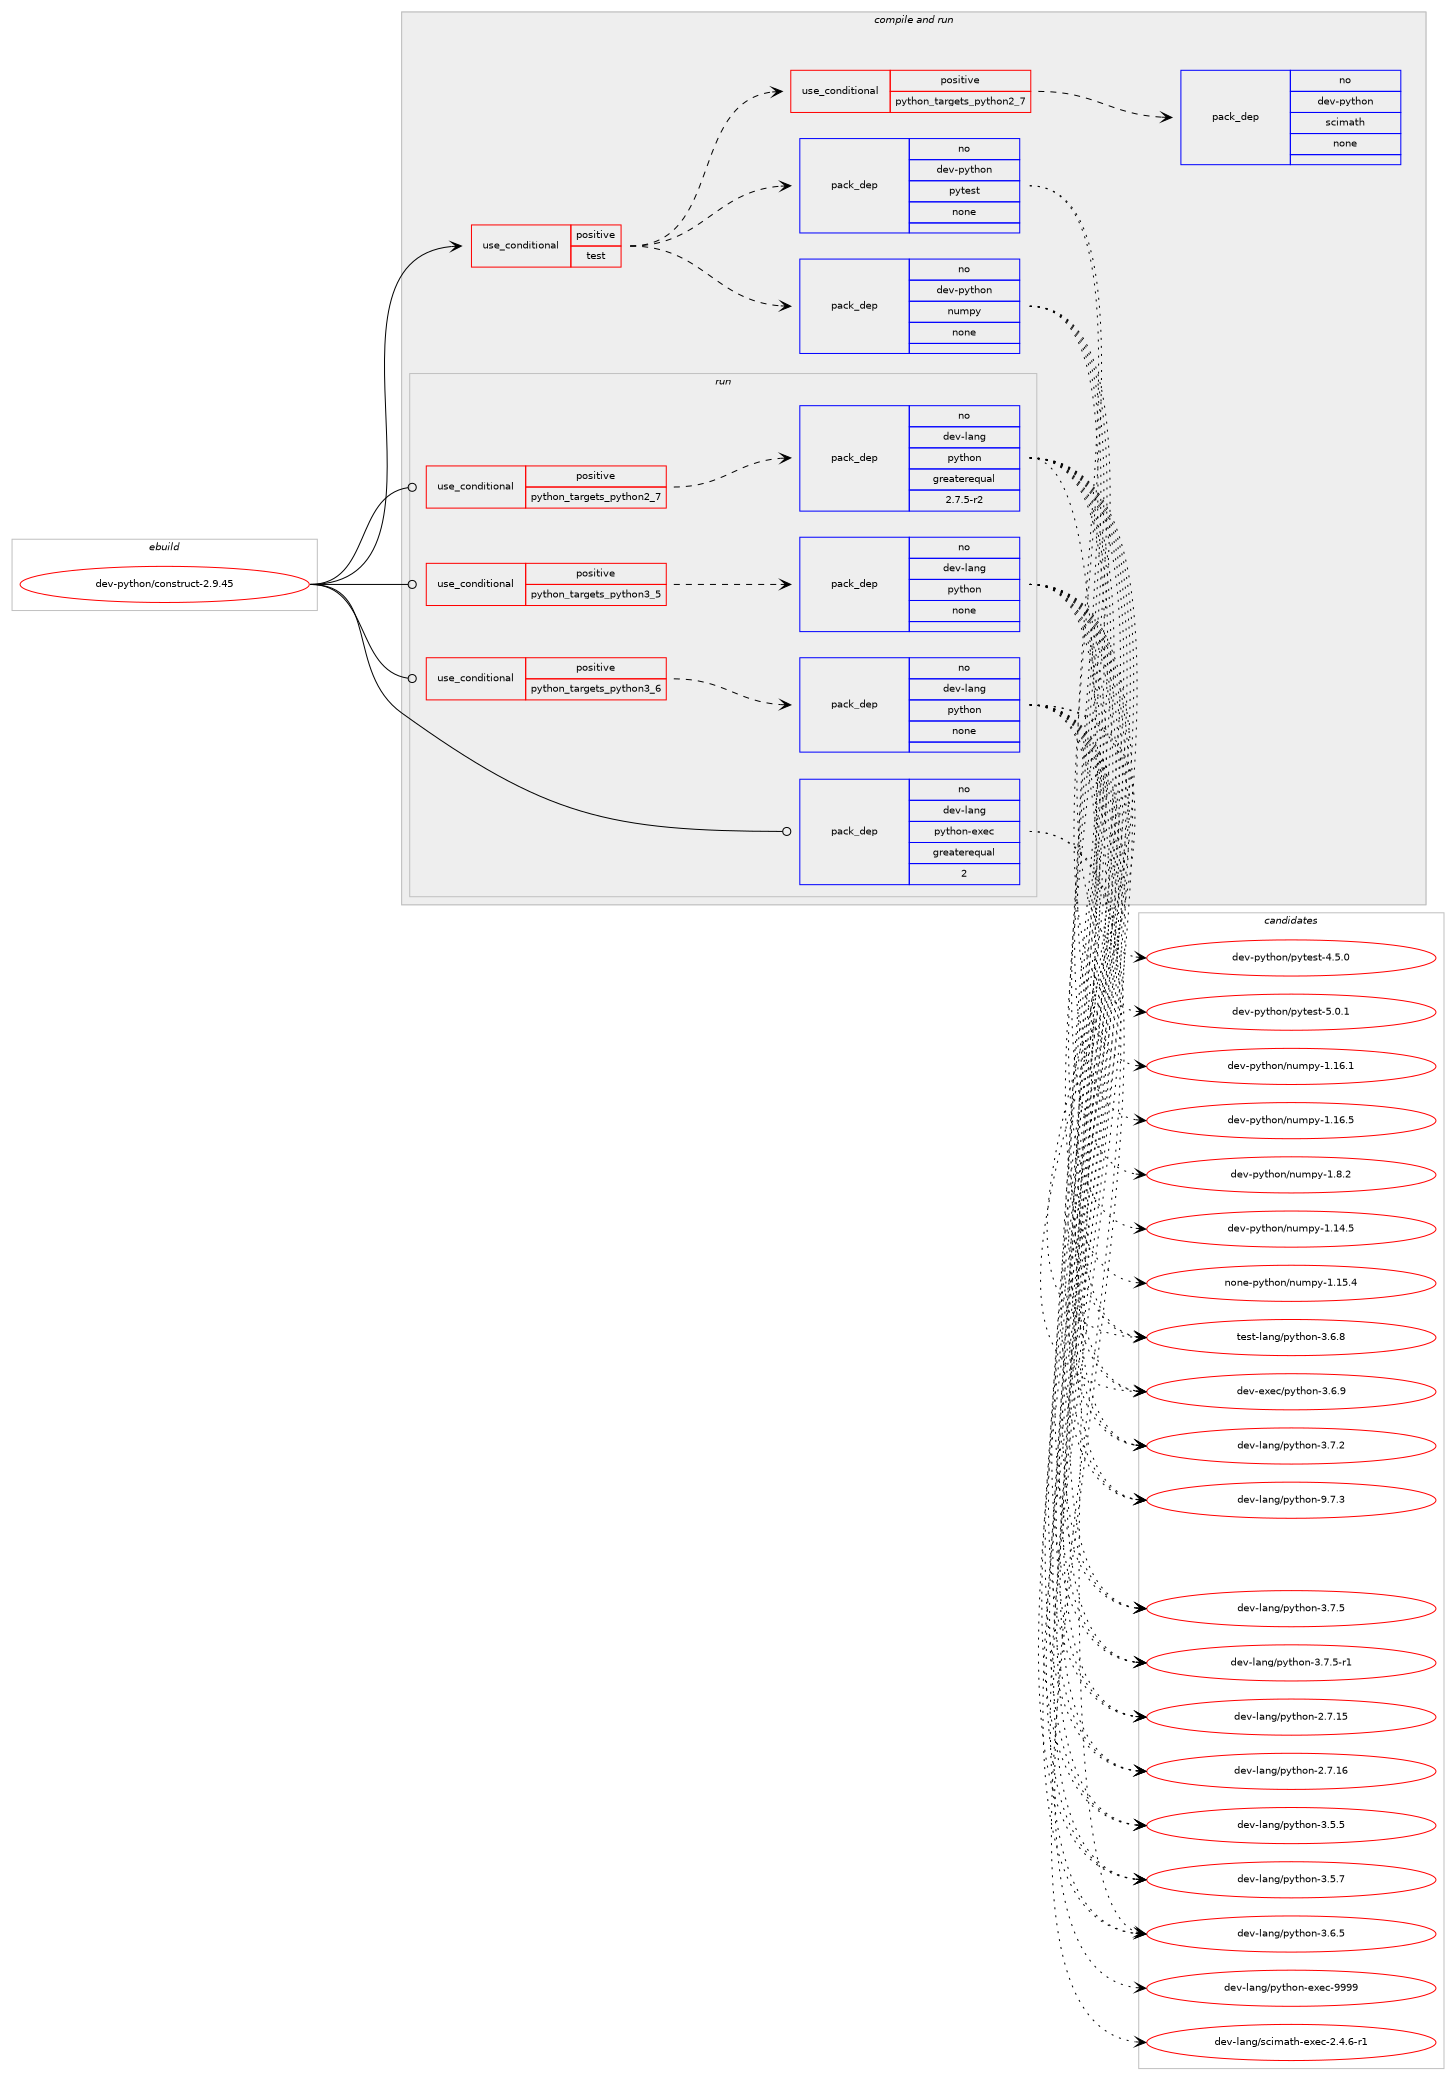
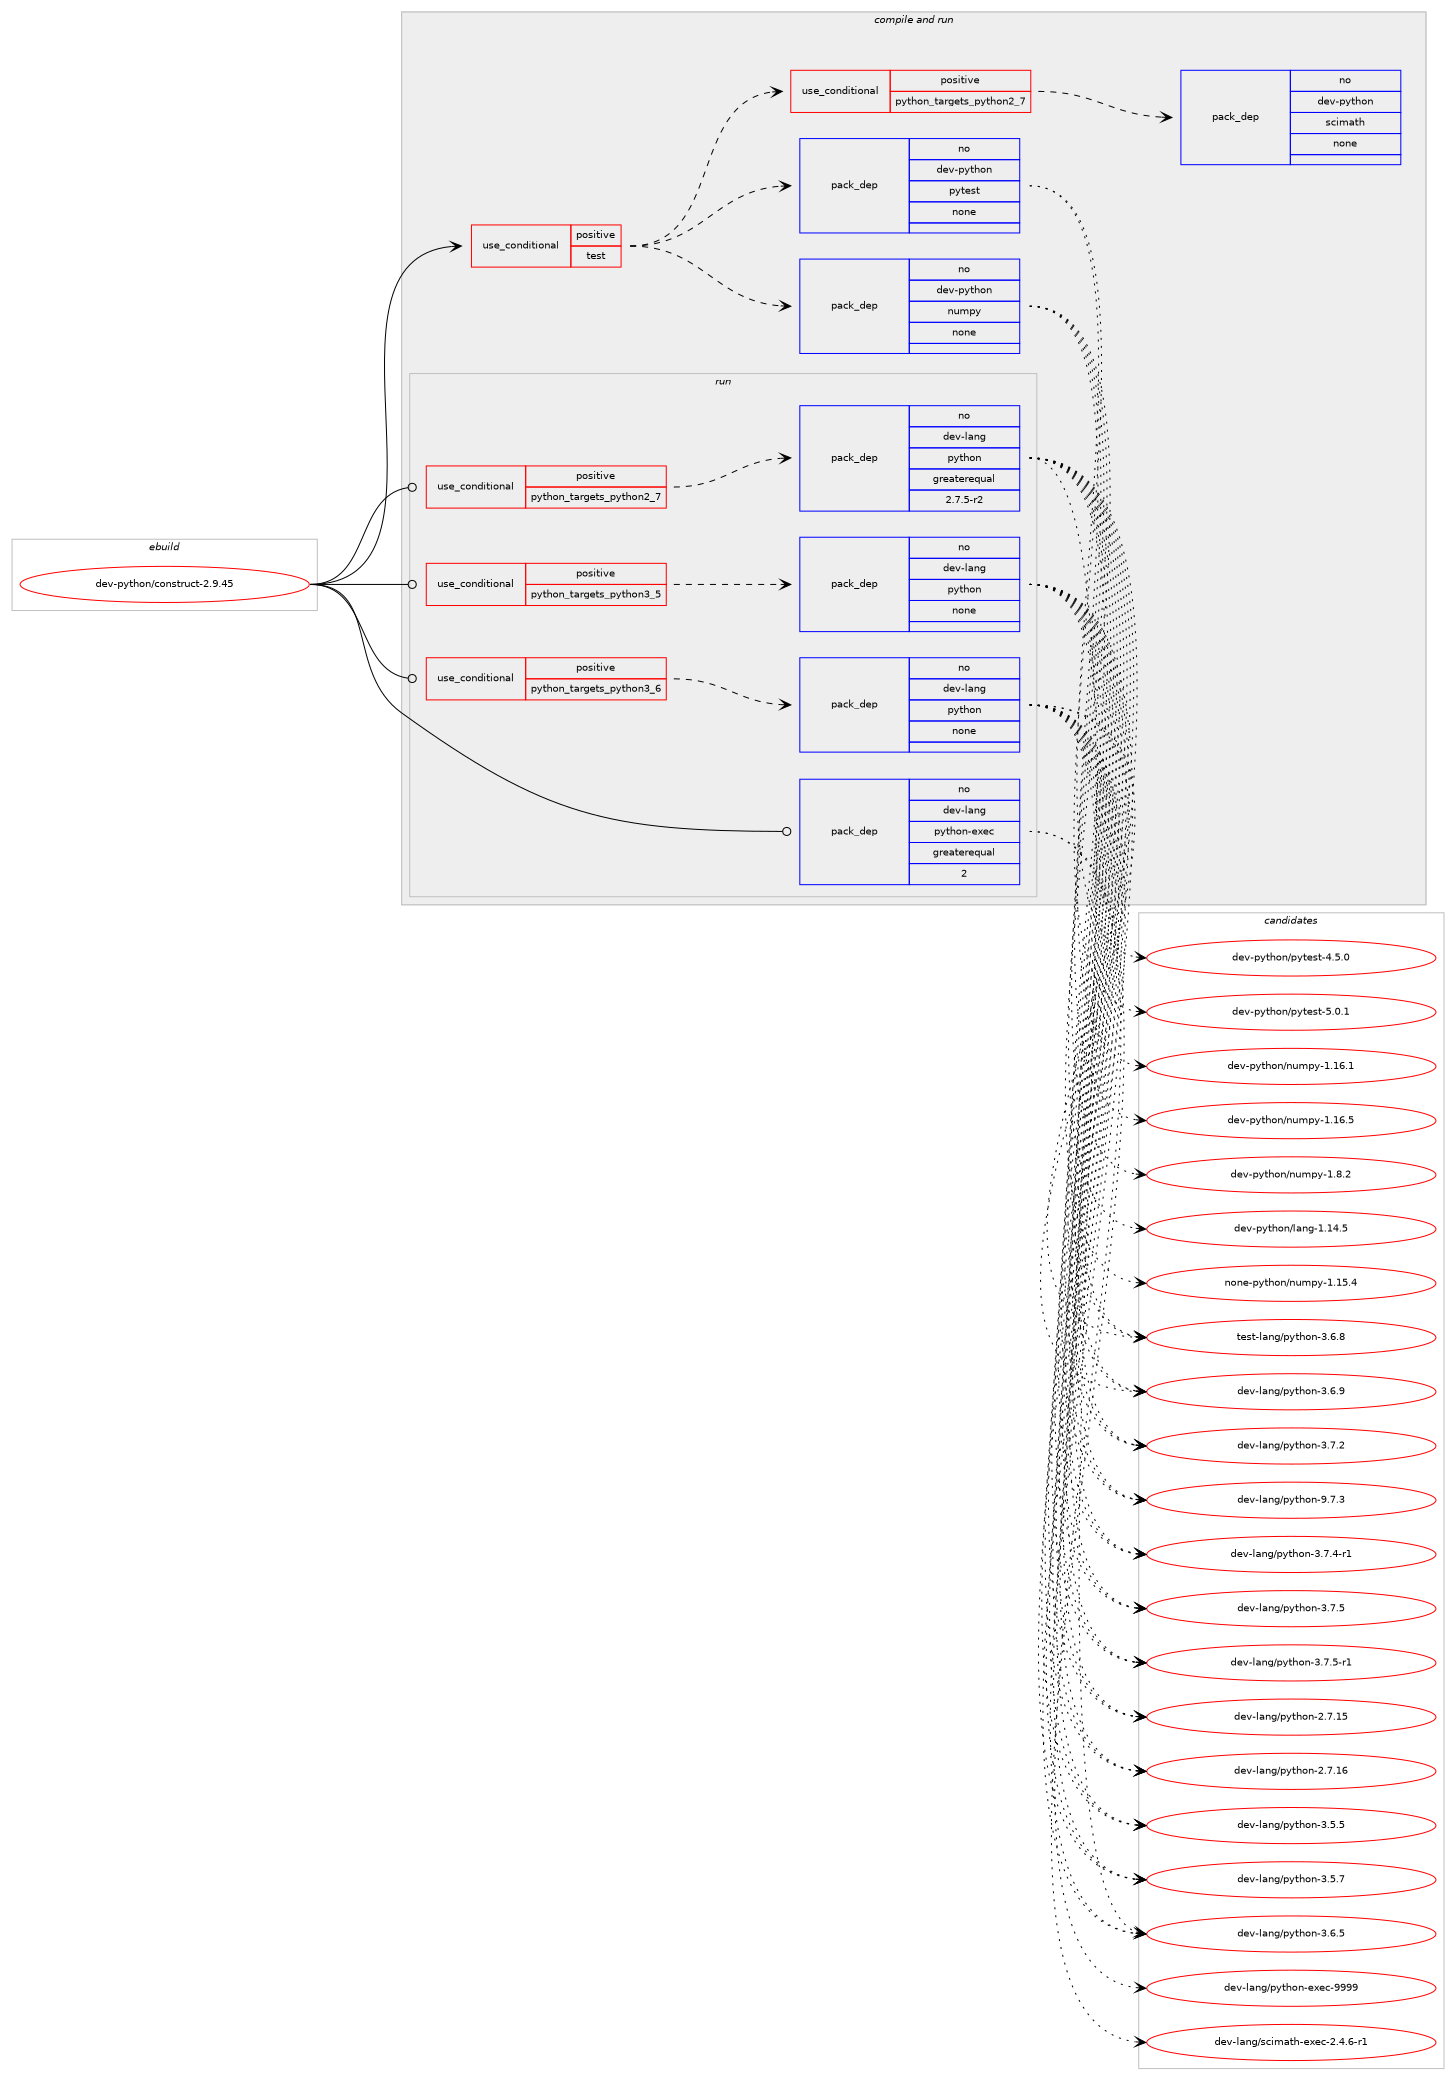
(1291, 1229) -> (1291, 1229)
(1291, 1392) -> (1291, 1392)
none -> (1291, 1554)
